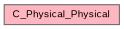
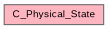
(62, 15) -> (54, 15)
